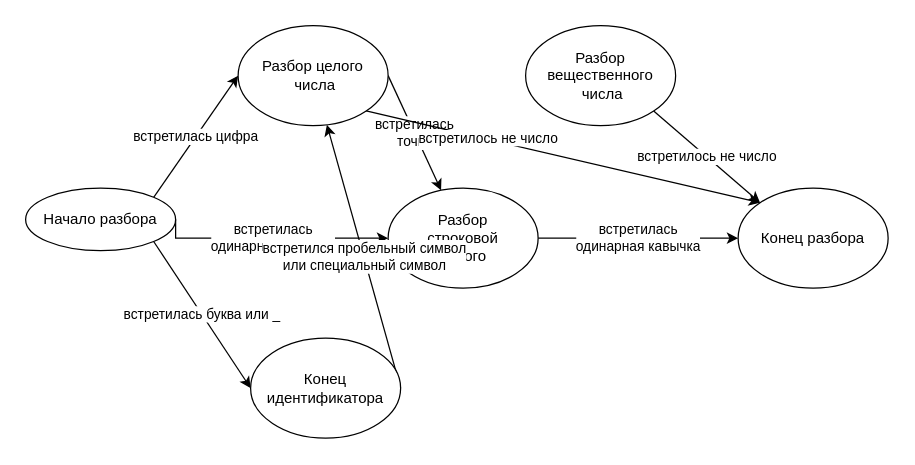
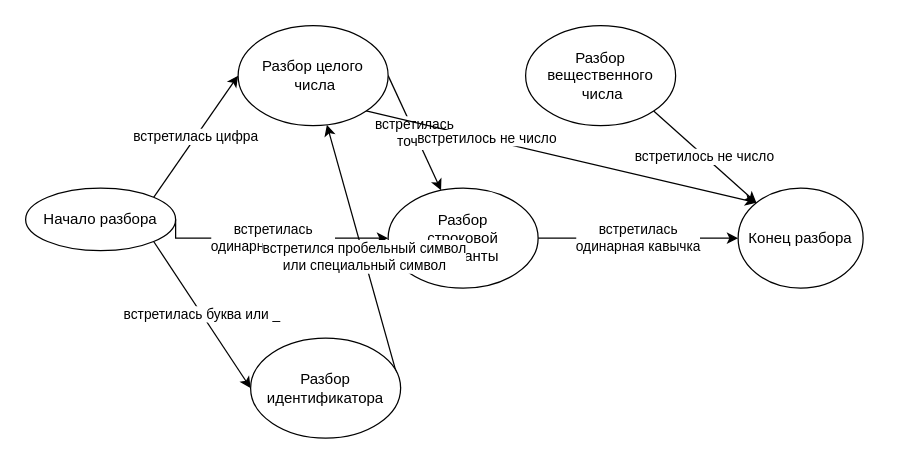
(463, 238) -> (463, 238)
(813, 238) -> (801, 238)
(326, 388) -> (326, 388)
